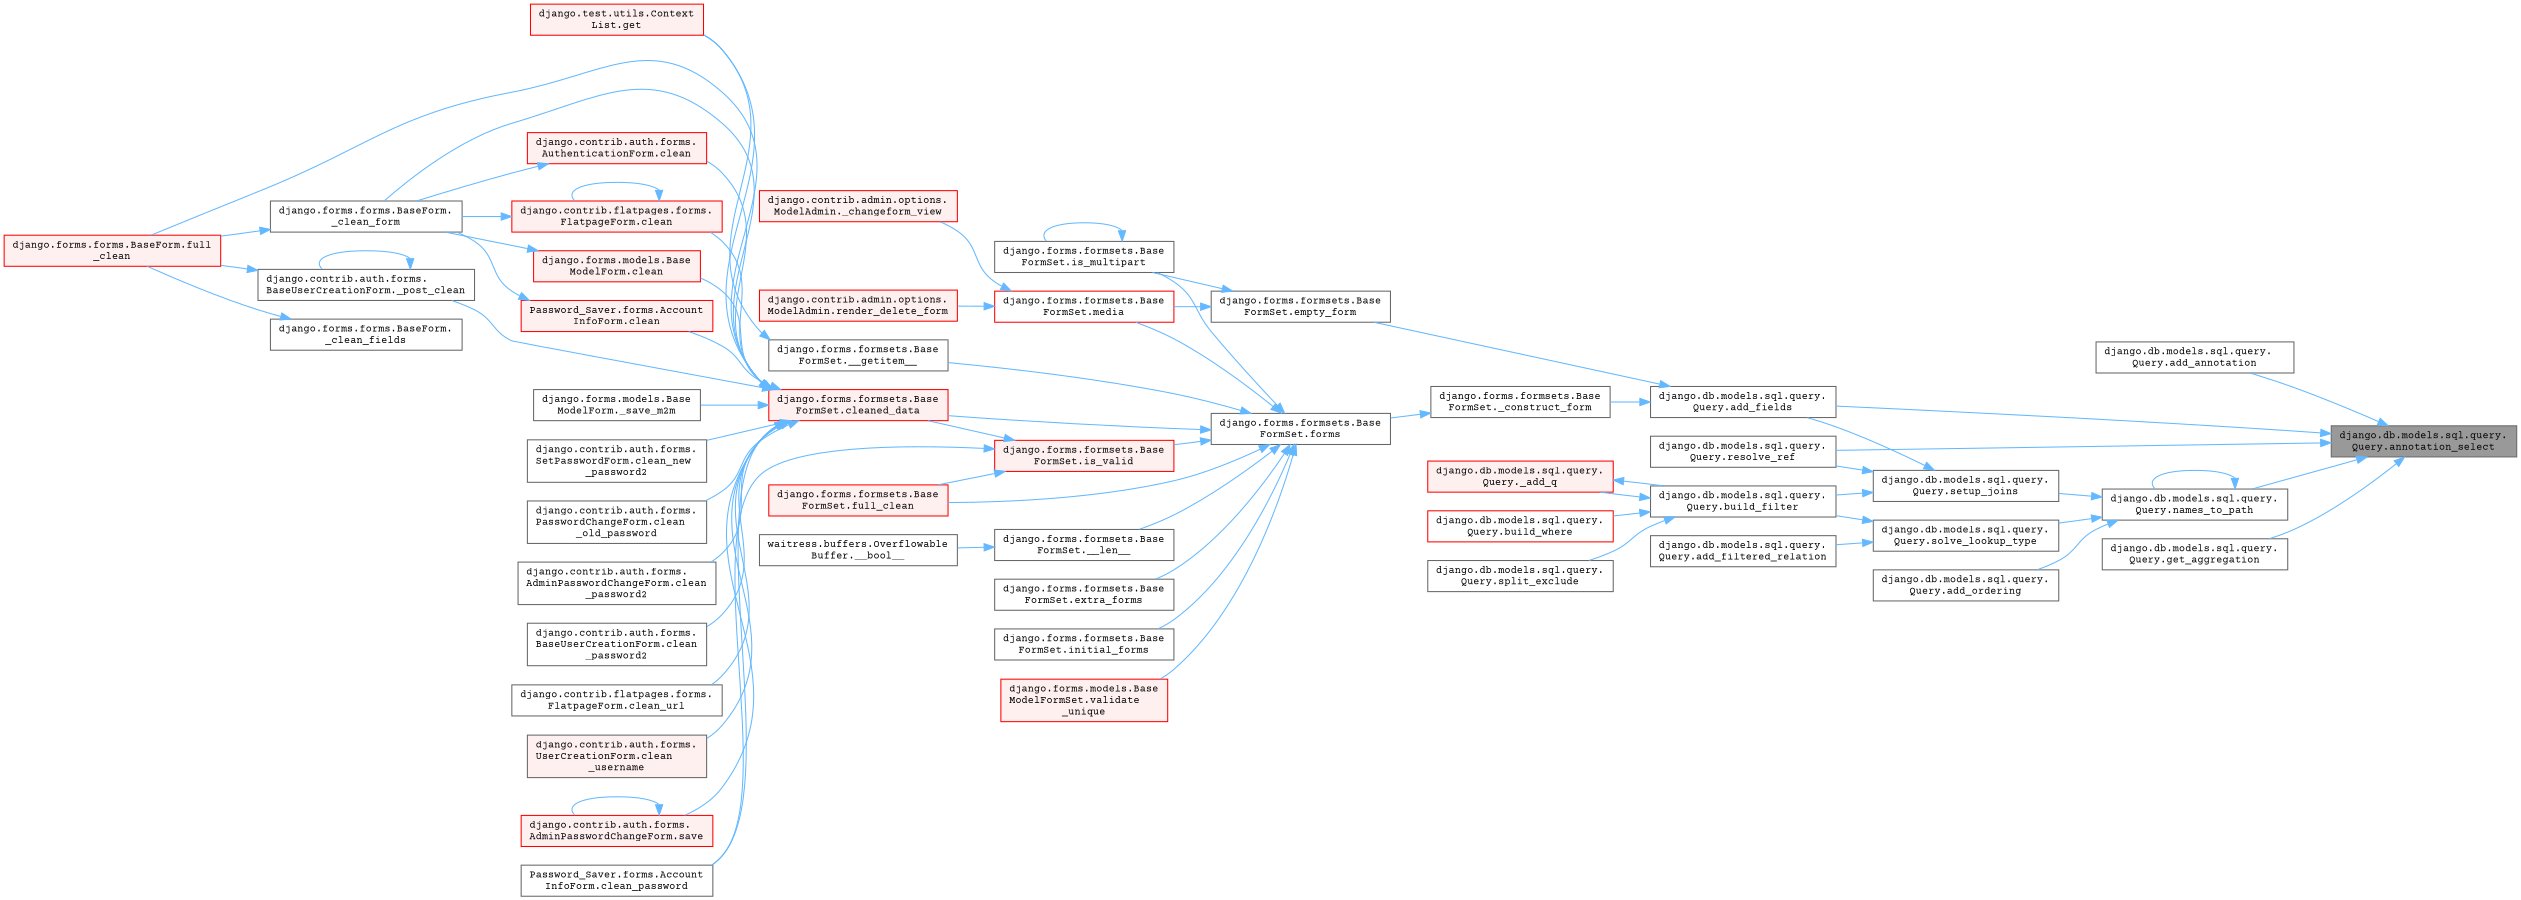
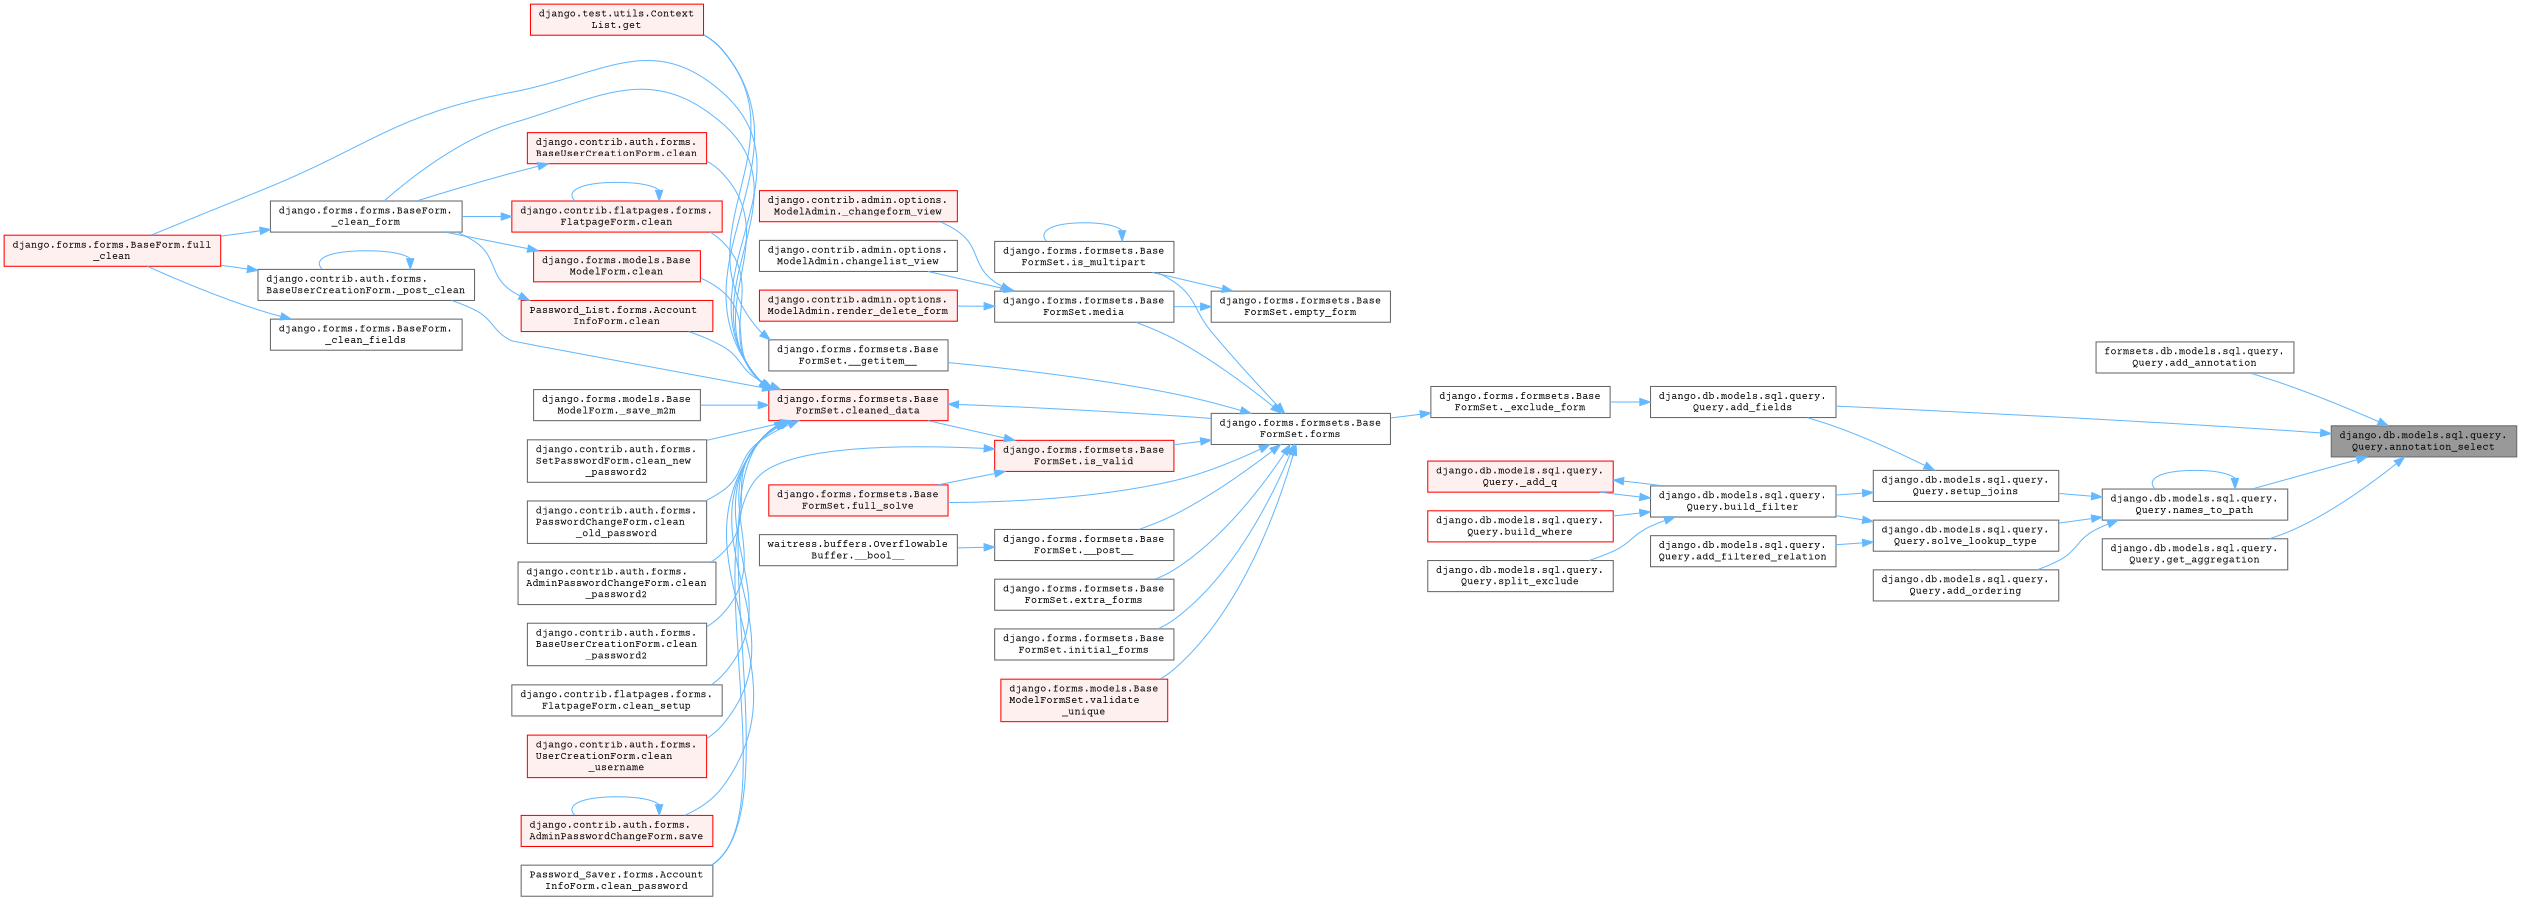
(617, 148) -> (617, 148)
none -> (858, 256)
(1084, 307) -> (1084, 307)
(617, 316) -> (617, 316)
(1517, 353) -> none
(2195, 357) -> (2195, 357)
(1520, 402) -> (1520, 402)
(1074, 424) -> (1085, 410)
(1743, 452) -> none
(858, 500) -> (858, 500)
(1084, 545) -> (1084, 545)
(617, 700) -> (617, 700)
(617, 756) -> (617, 756)
